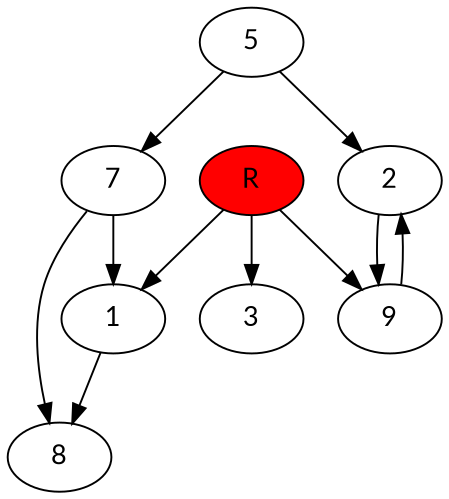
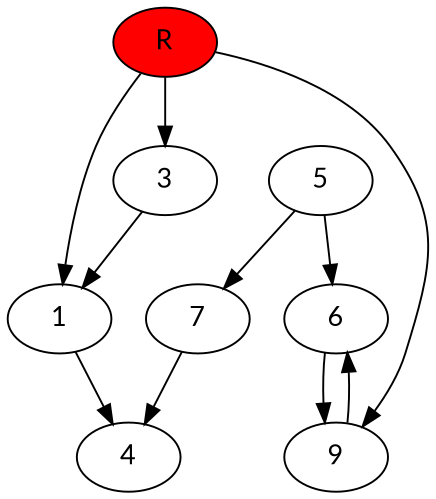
(390, 181) -> (336, 319)
(113, 240) -> (118, 242)
(60, 457) -> (129, 457)
